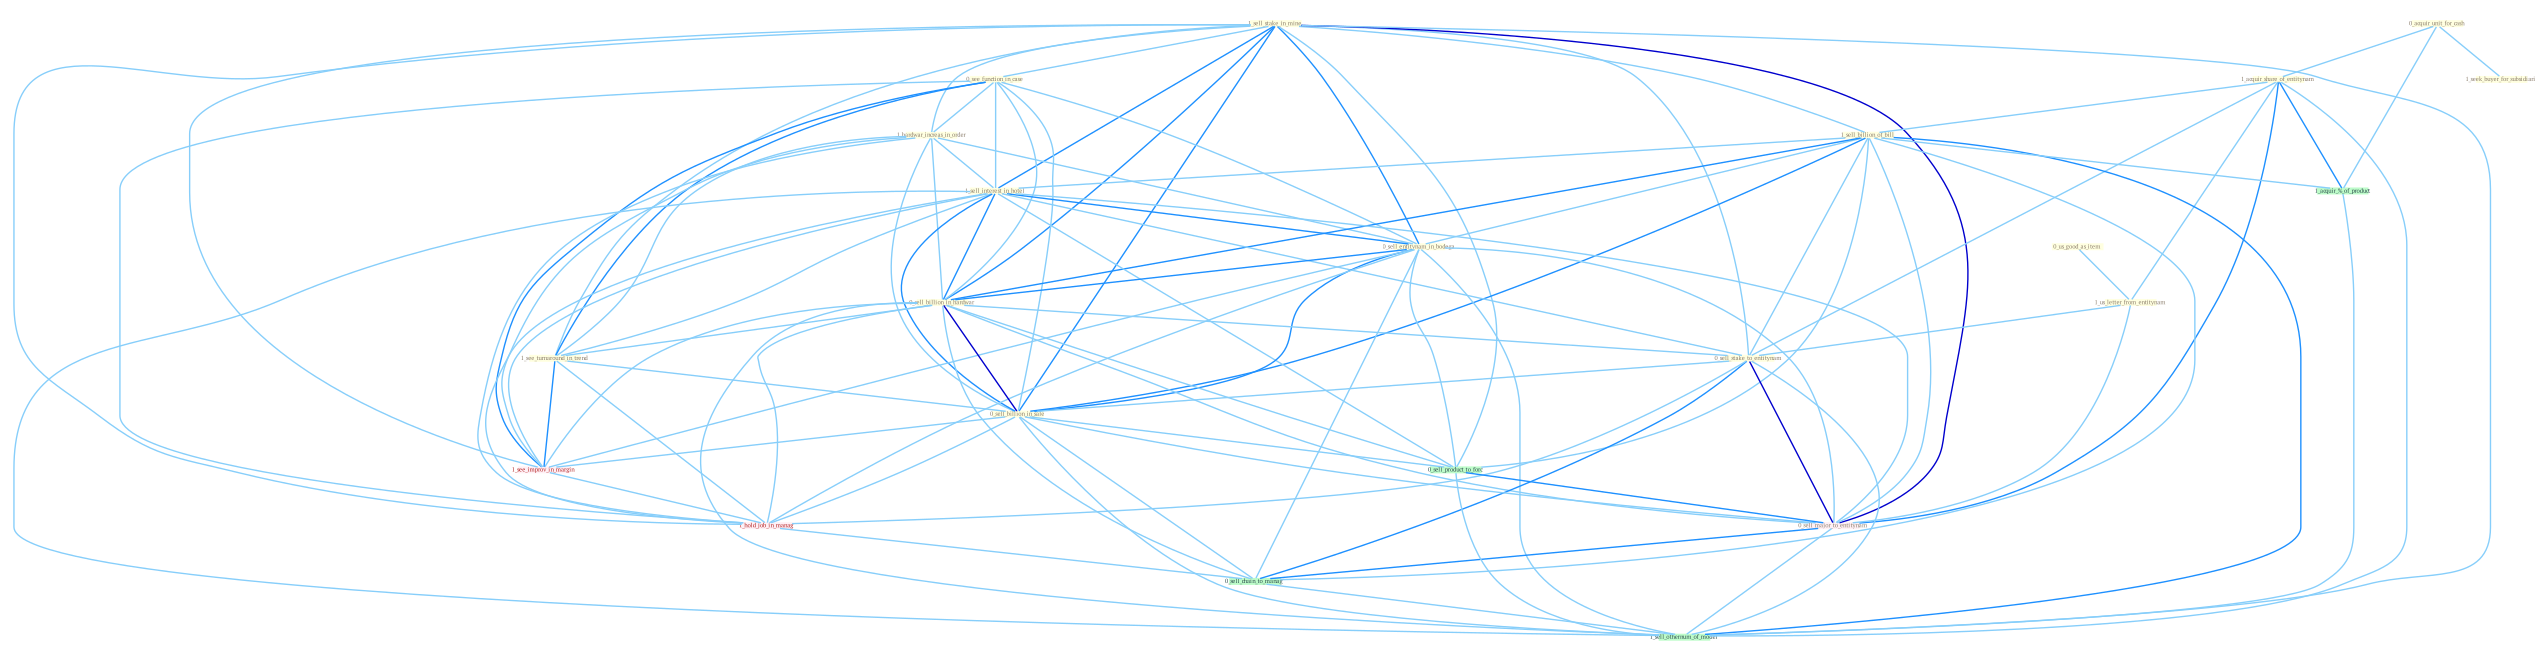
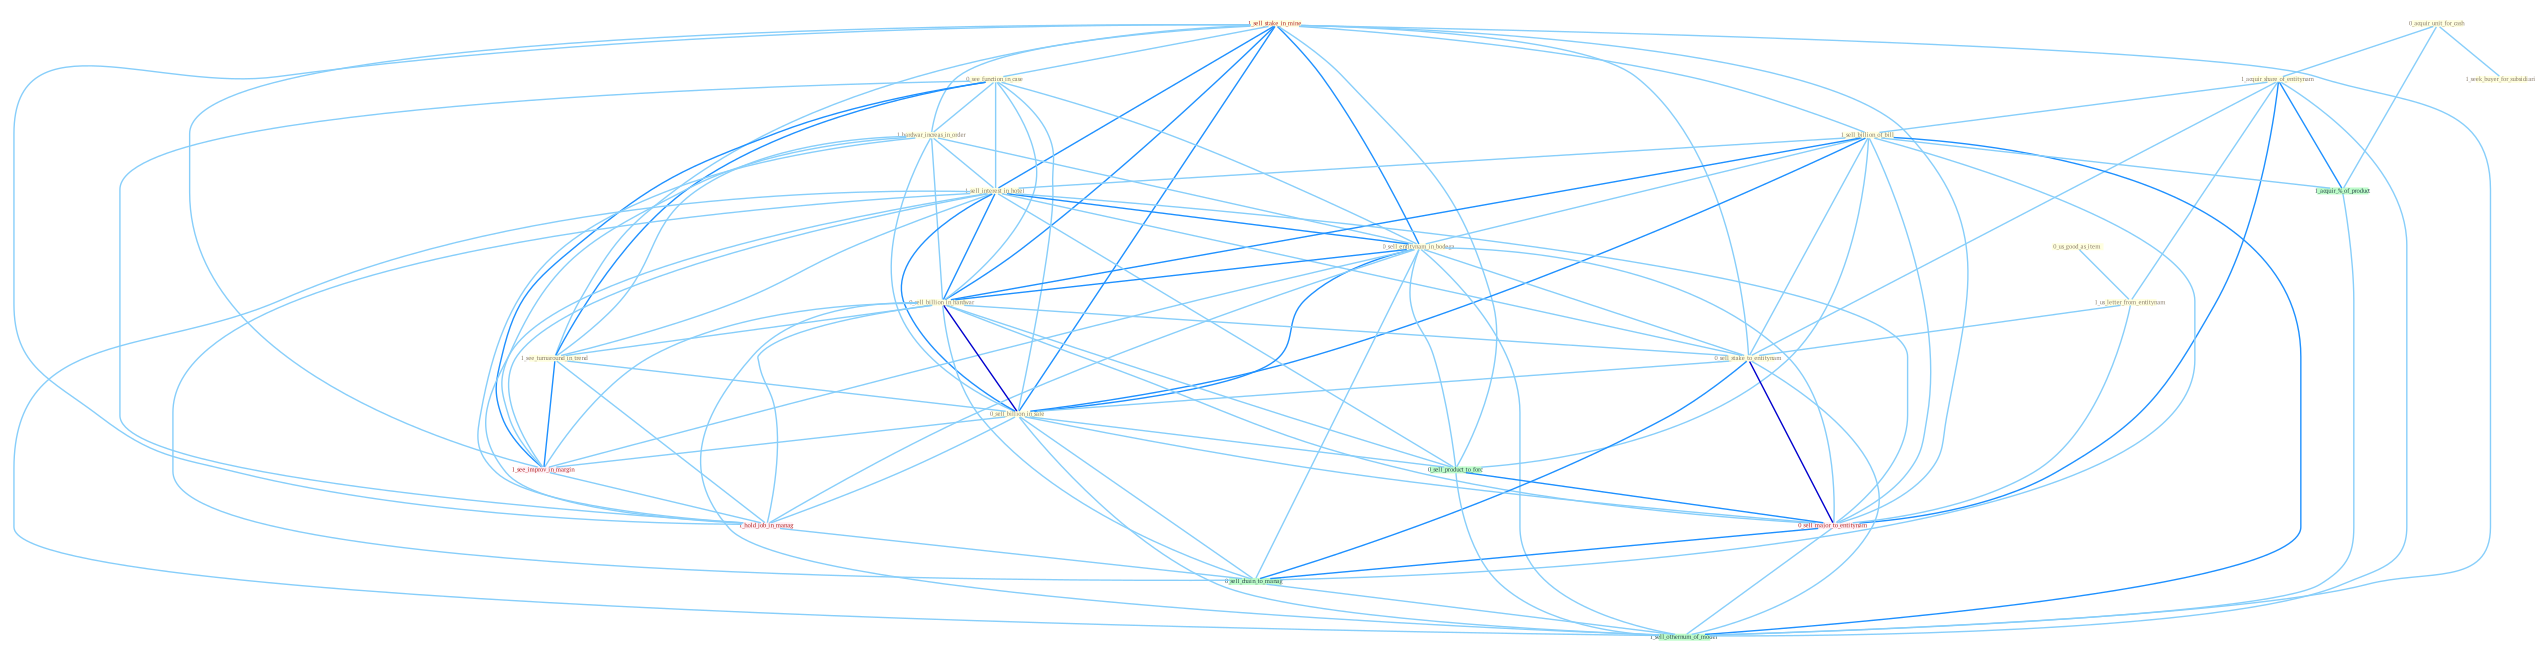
(1276, 24) -> (1276, 24)
(1839, 94) -> (1839, 94)
(1282, 500) -> (1584, 303)
none -> (238, 514)
(1834, 526) -> (1834, 526)
